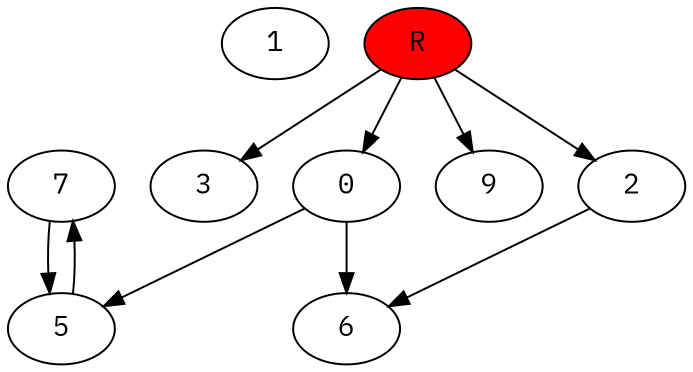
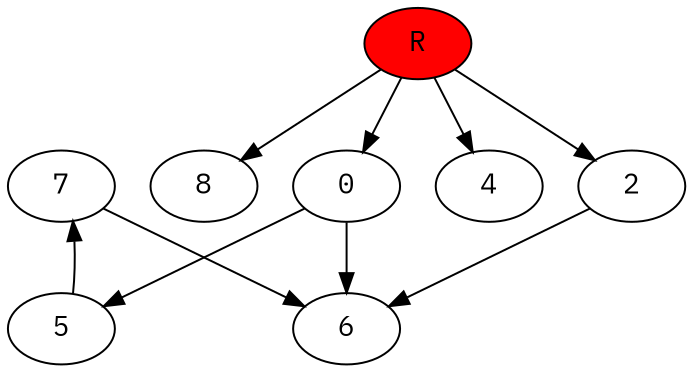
(275, 44) -> none
(204, 186) -> (204, 186)
(489, 186) -> (489, 186)
(48, 247) -> (190, 251)
